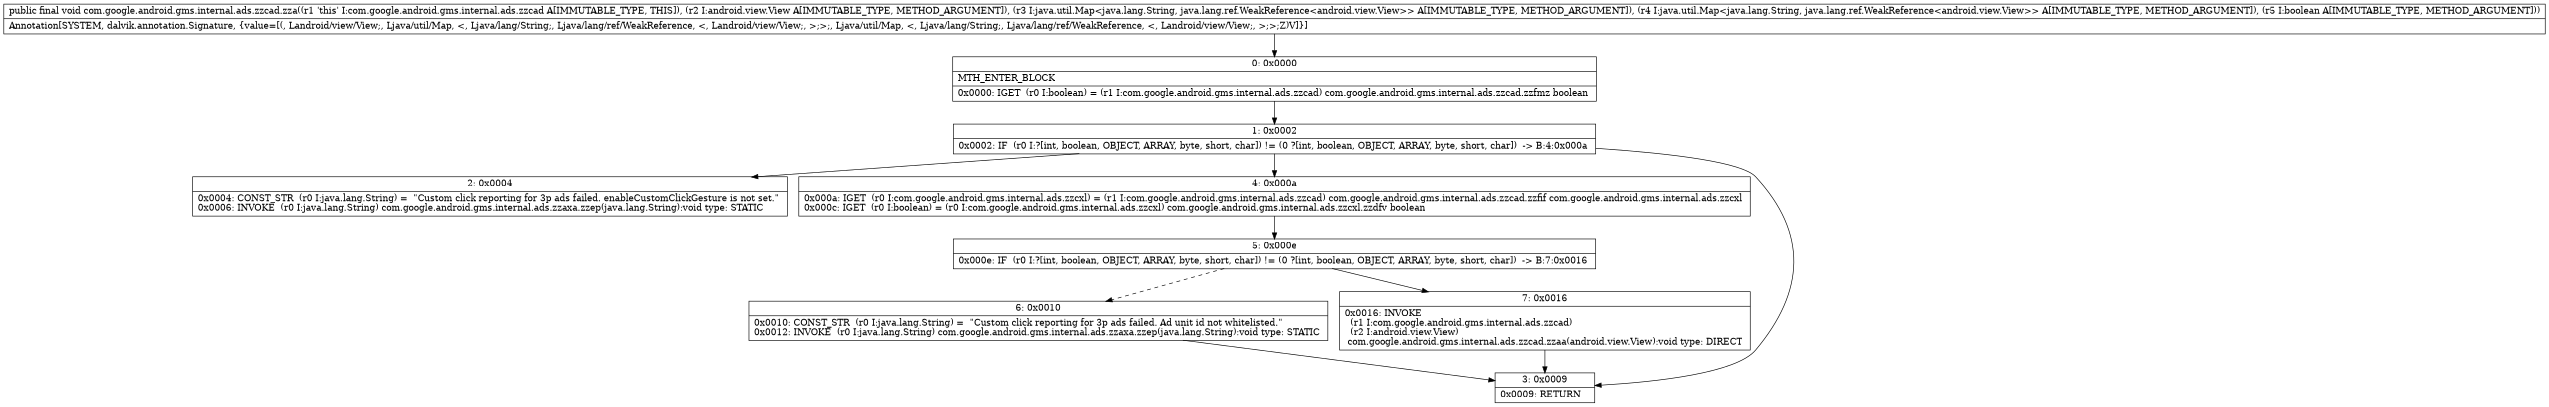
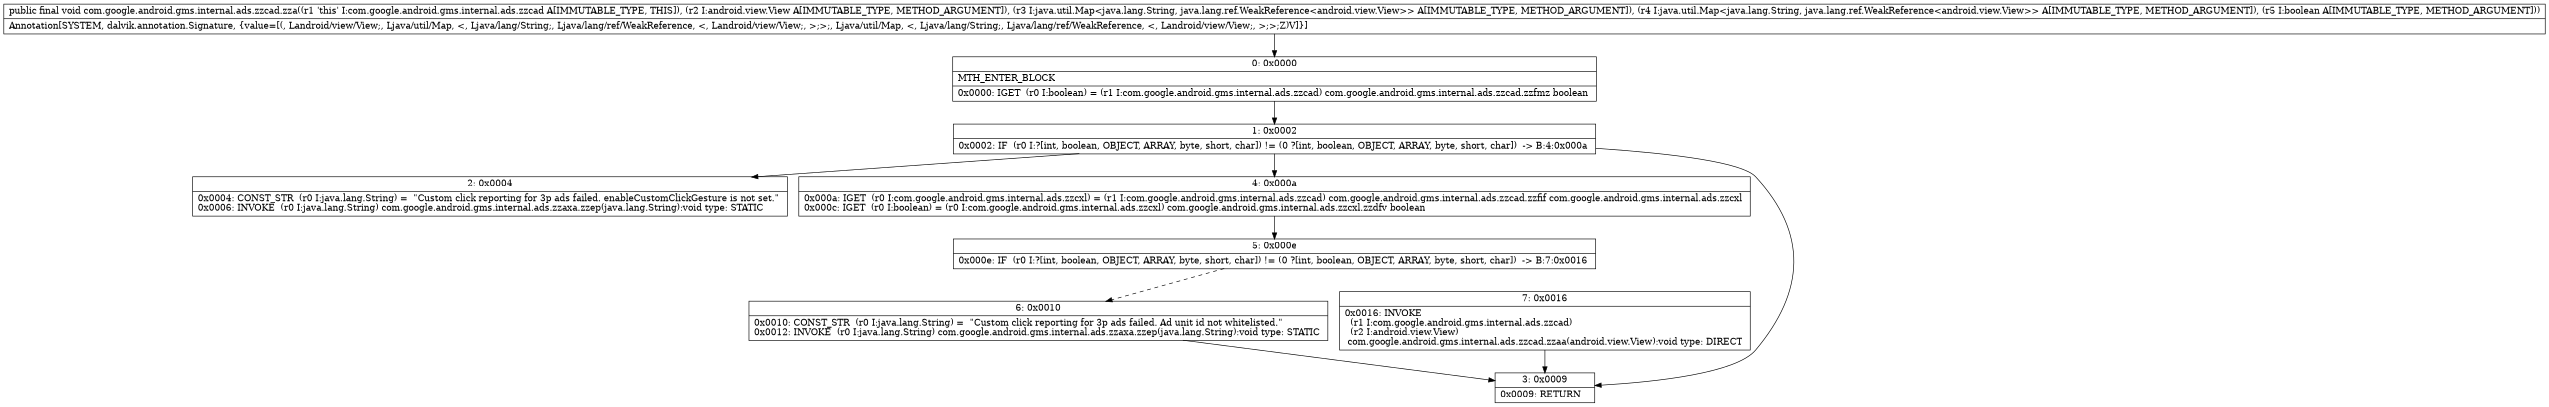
(1377, 279) -> none
